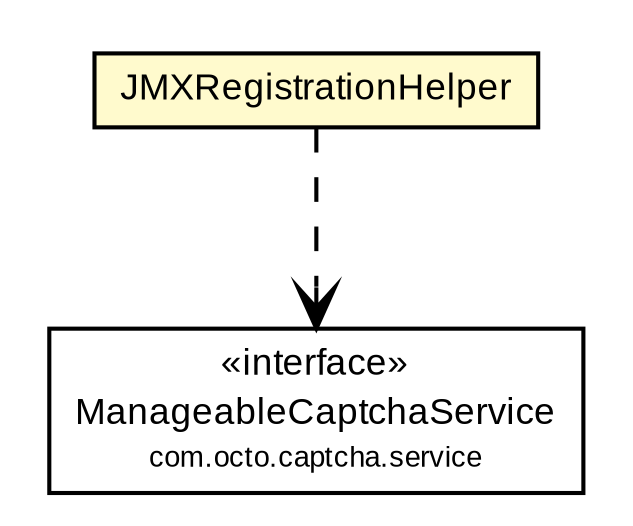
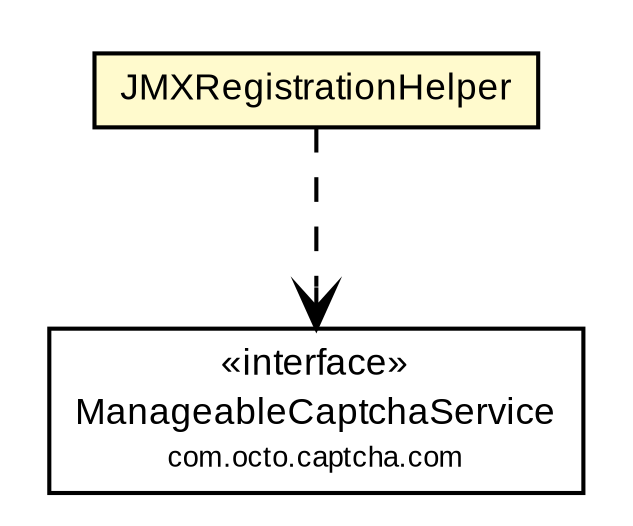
(316, 458) -> (316, 458)
